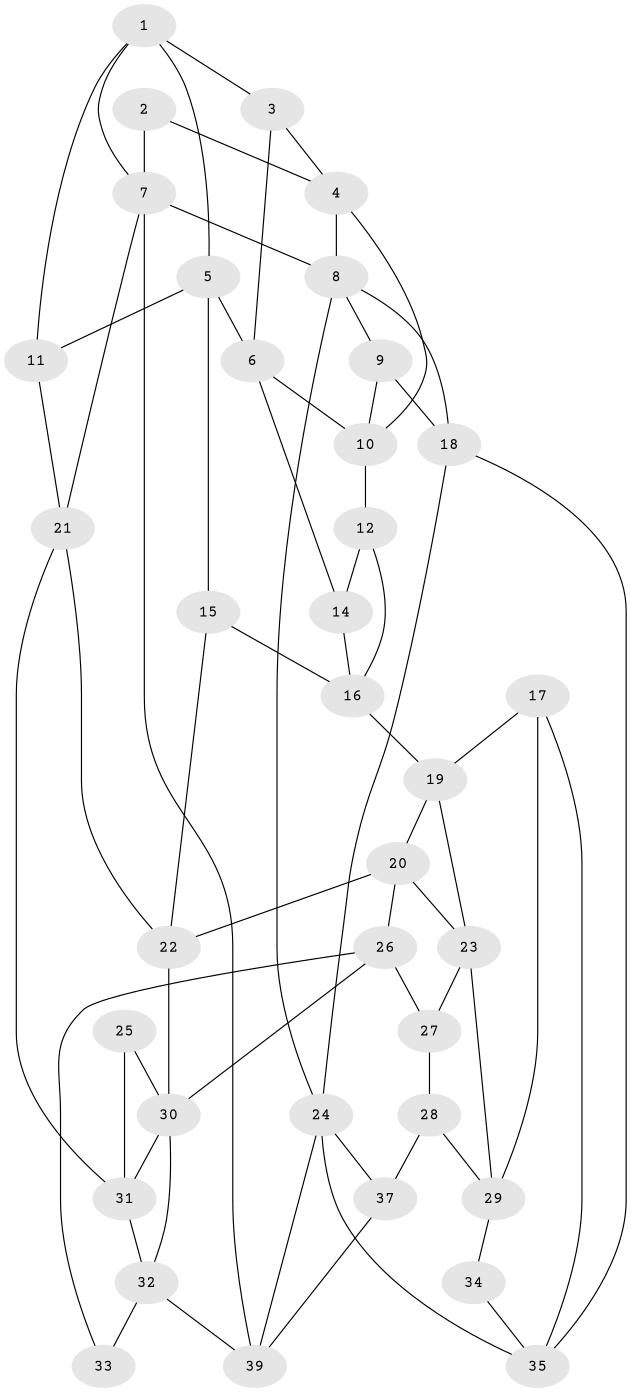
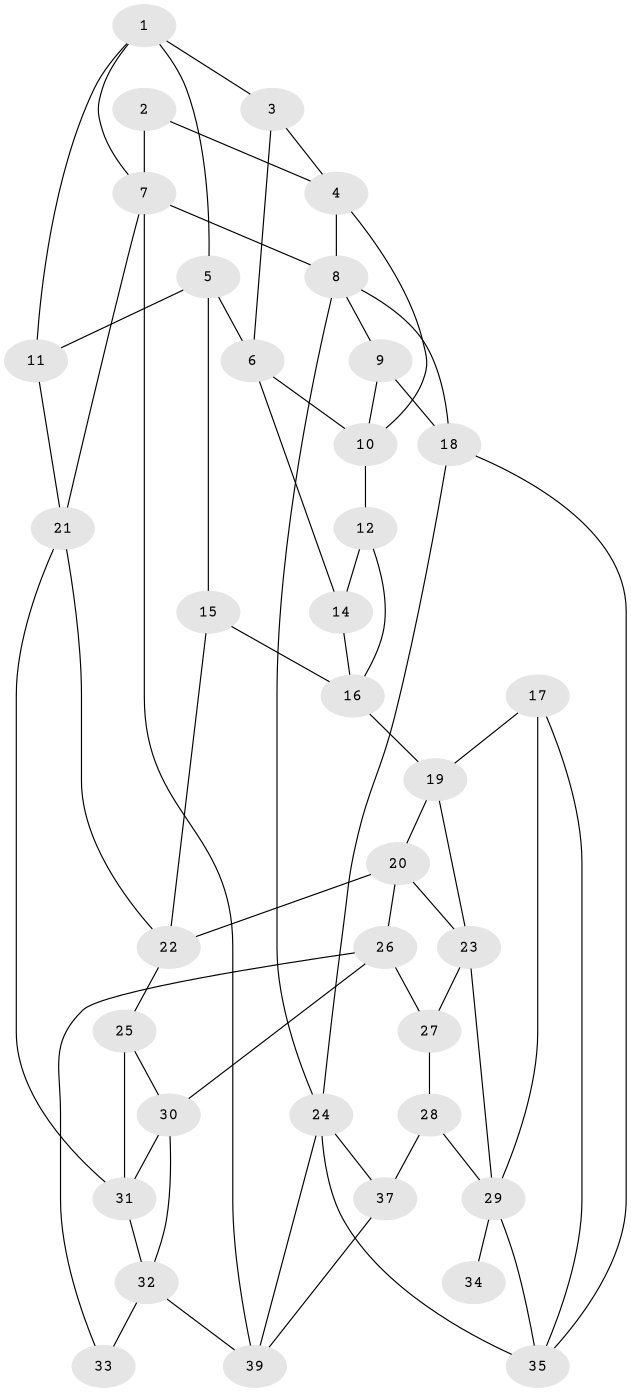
(169, 1031) -> (151, 981)
(506, 1325) -> (521, 1282)
